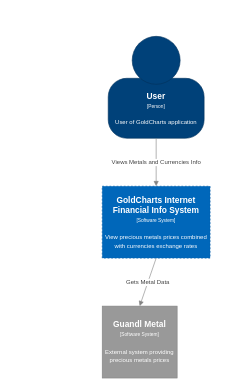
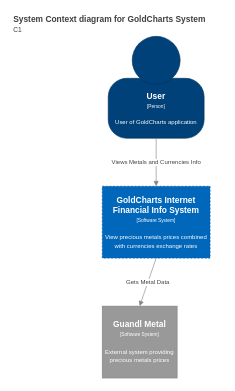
none -> (117, 24)
